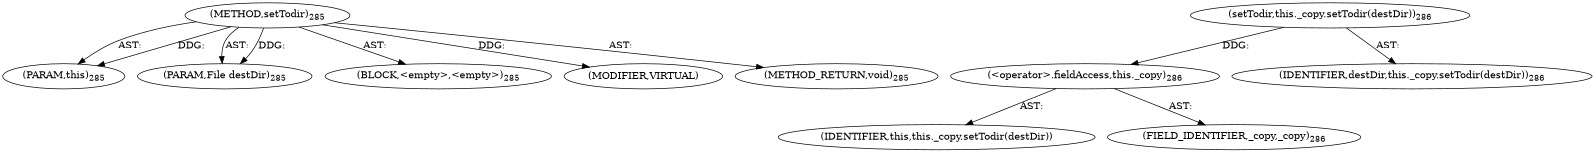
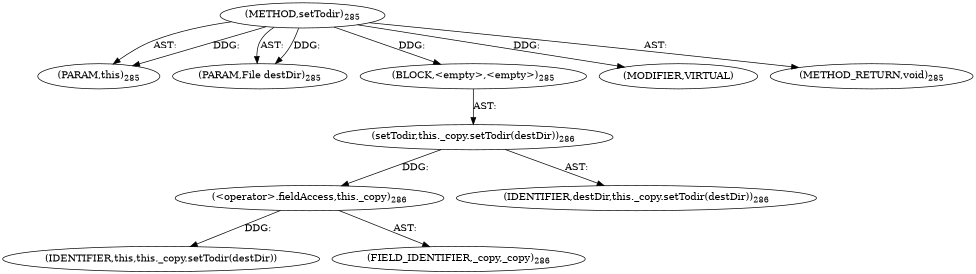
(377, 46) -> (413, 46)
none -> (473, 103)
(1033, 107) -> (259, 229)
